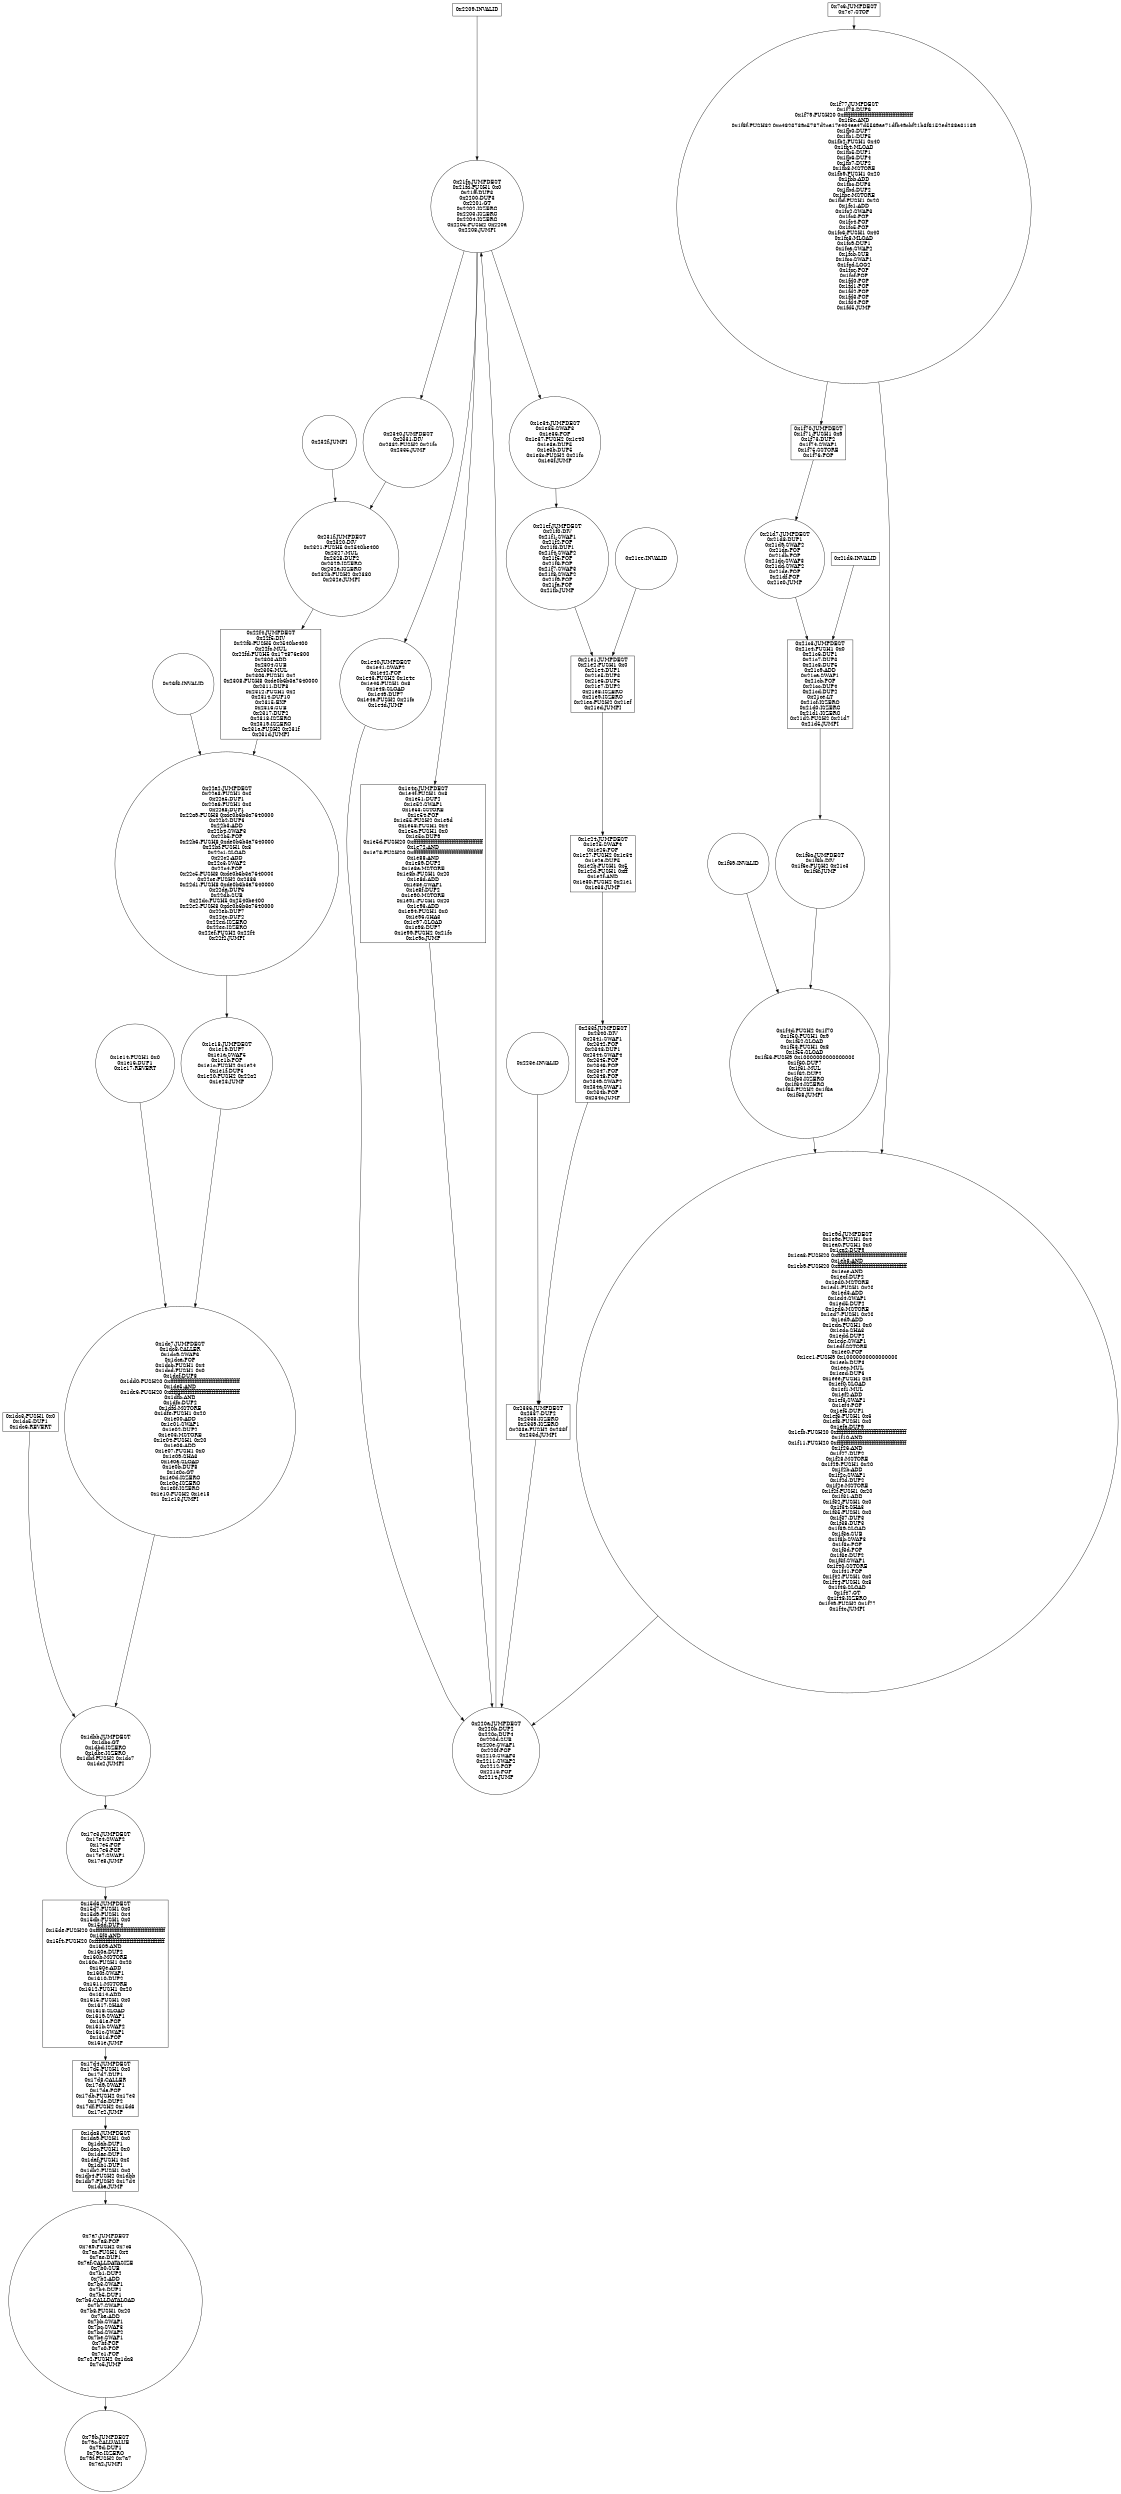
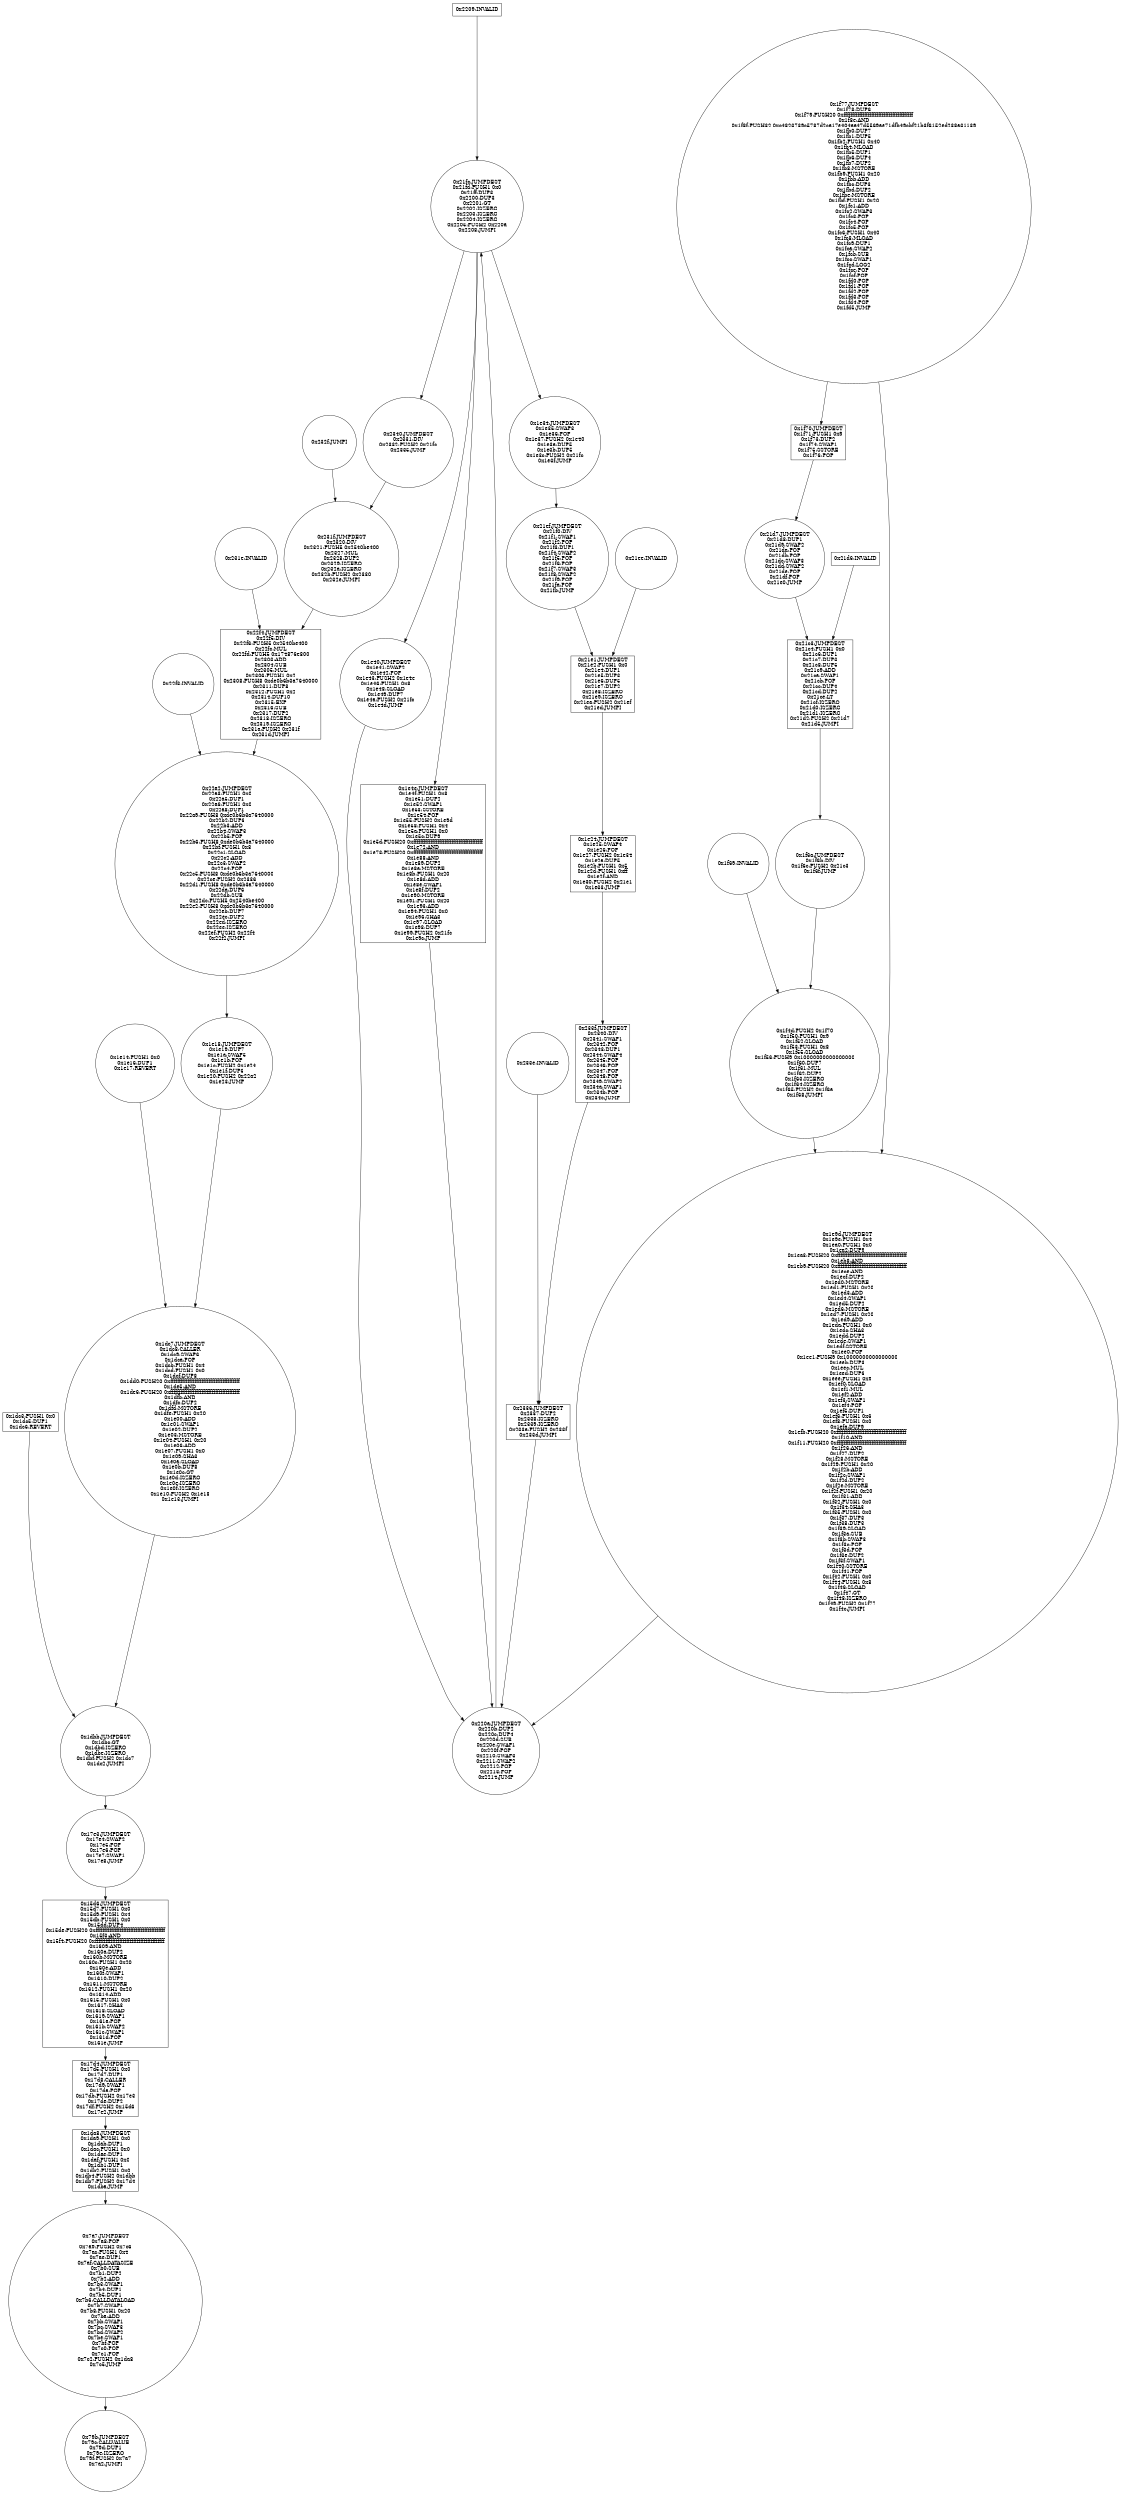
(854, 10) -> none
none -> (246, 559)
(183, 684) -> (183, 684)
(538, 1063) -> (538, 1063)
